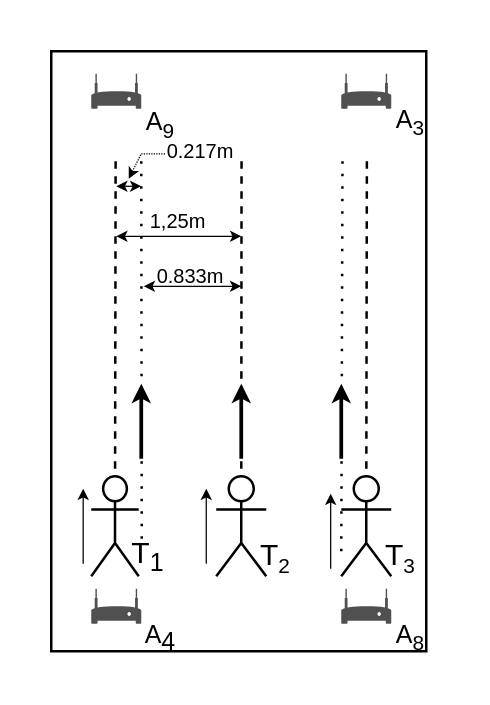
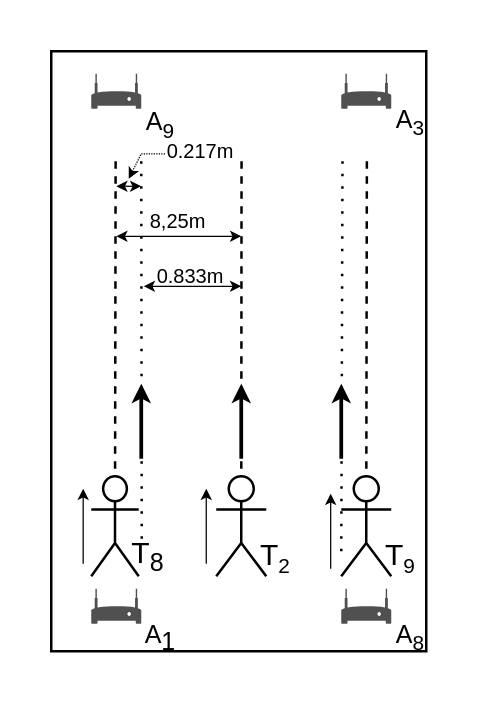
(179, 221) -> (179, 221)
(149, 556) -> (149, 556)
(401, 556) -> (401, 556)
(161, 639) -> (161, 639)
